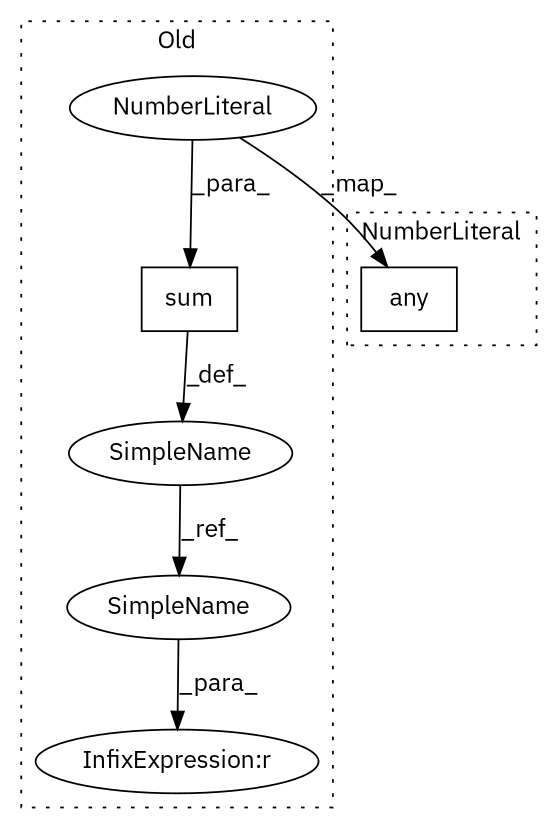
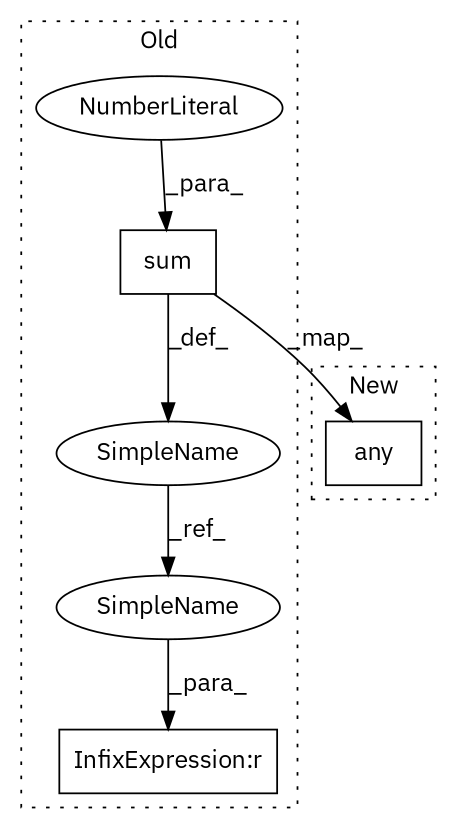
(313, 189) -> (282, 346)
(442, 233) -> (374, 387)
(177, 761) -> (168, 761)
